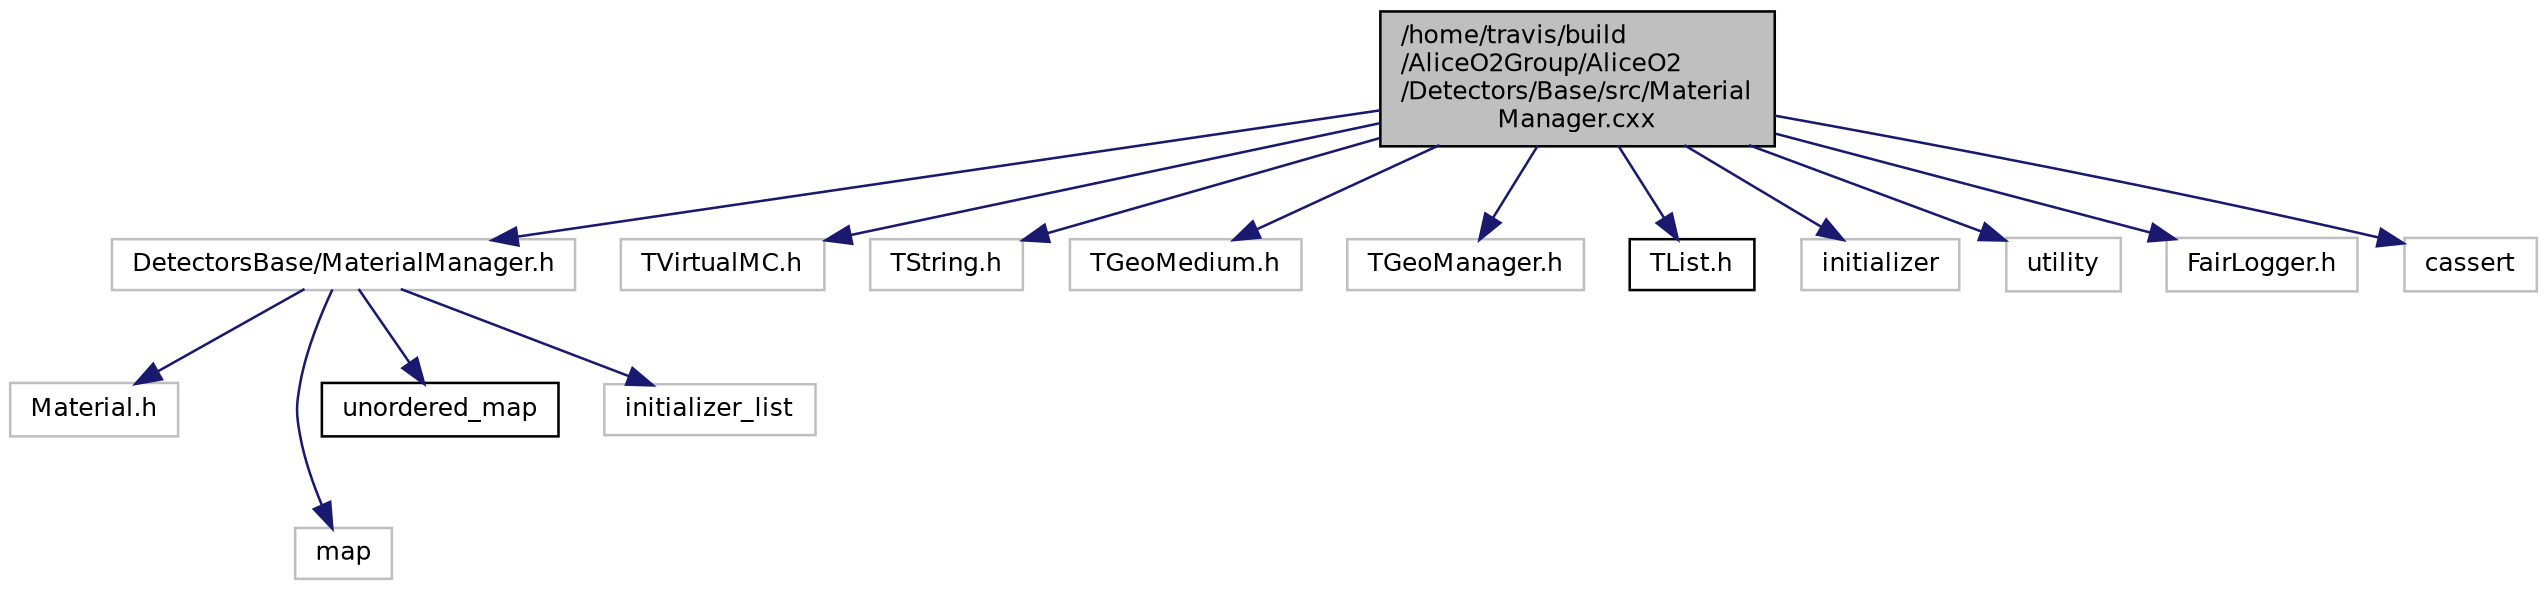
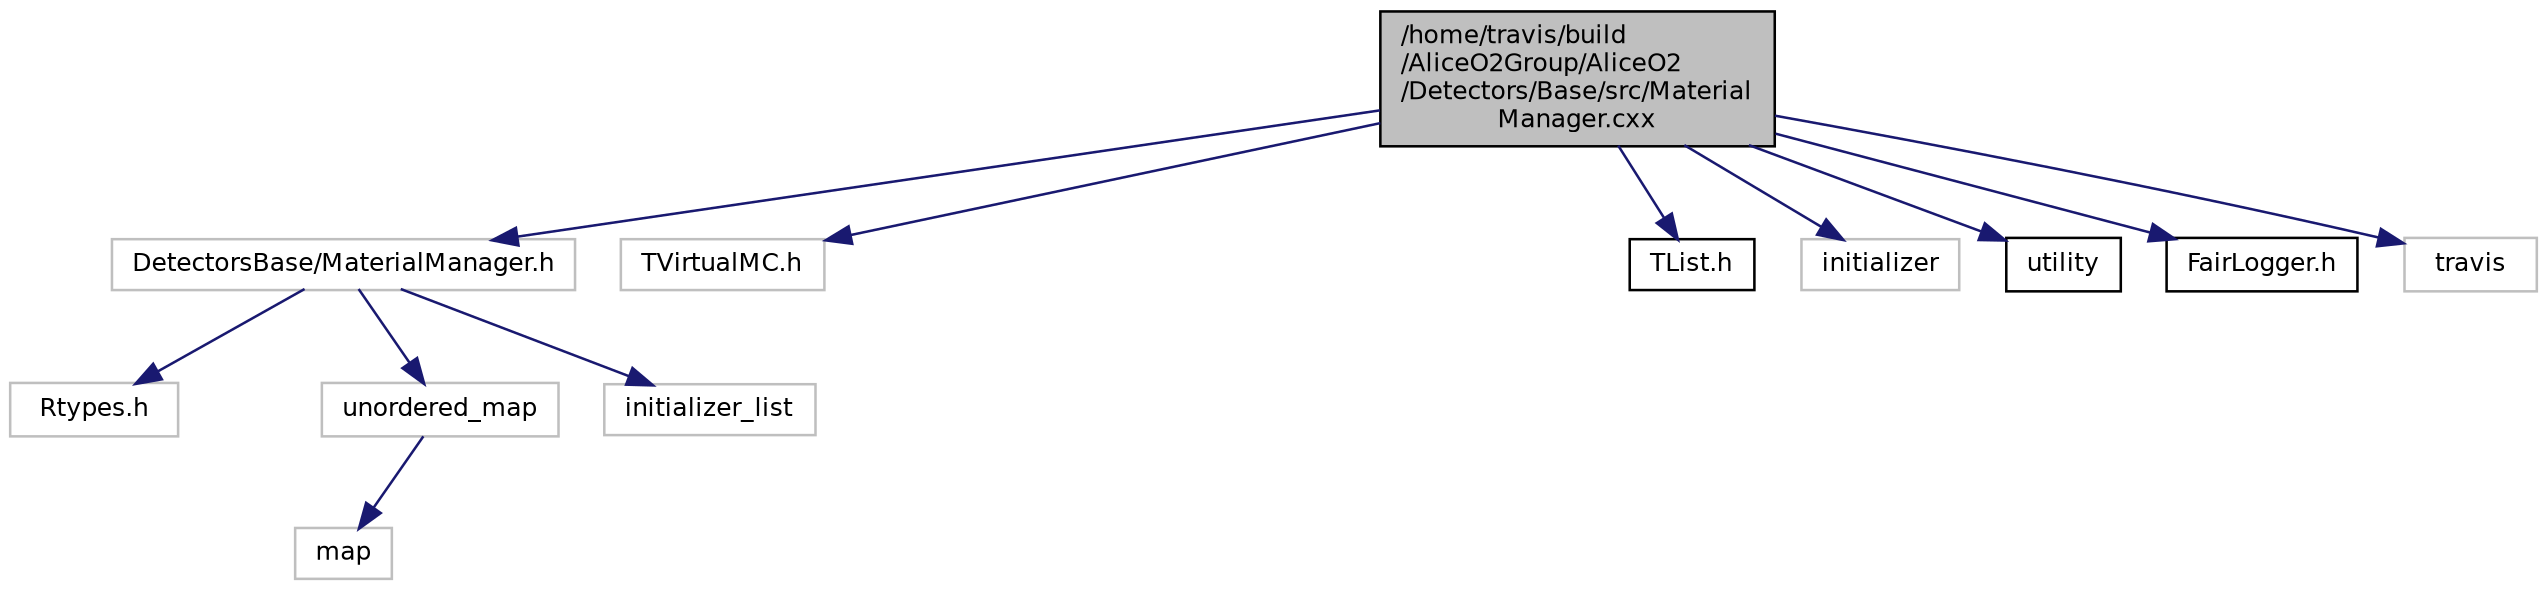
(947, 265) -> none
(1186, 265) -> none
(1466, 265) -> none
(2064, 265) -> (2064, 265)
(2262, 265) -> (2262, 265)
(2471, 265) -> (2471, 265)
(298, 396) -> (399, 472)
(94, 410) -> (94, 410)
(440, 410) -> (440, 410)
